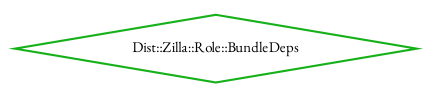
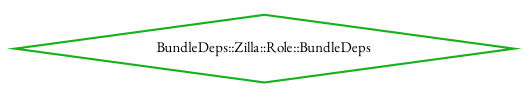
(216, 49) -> (264, 49)
